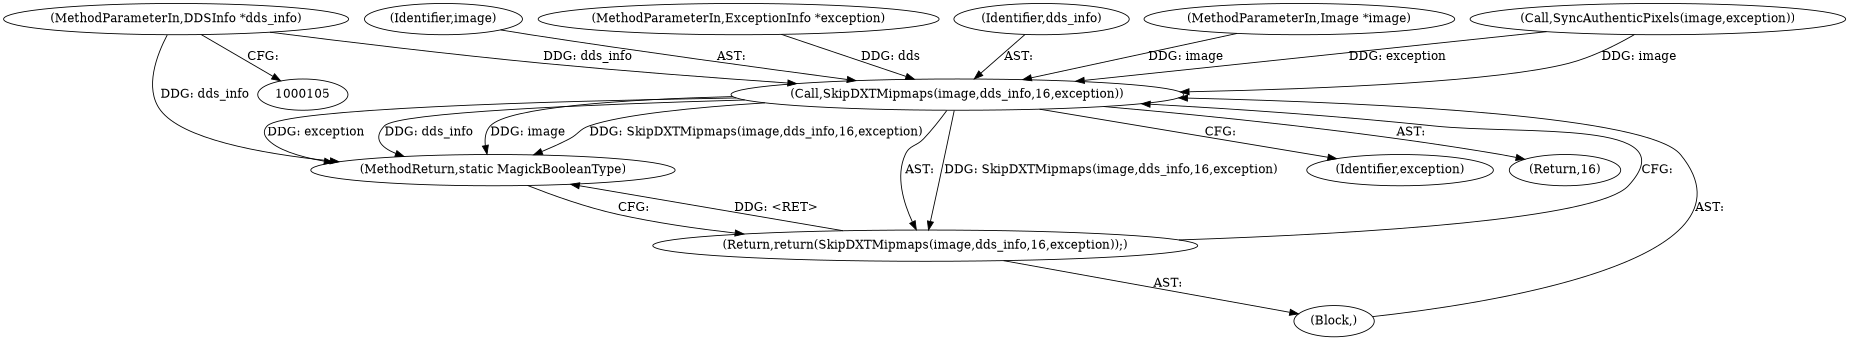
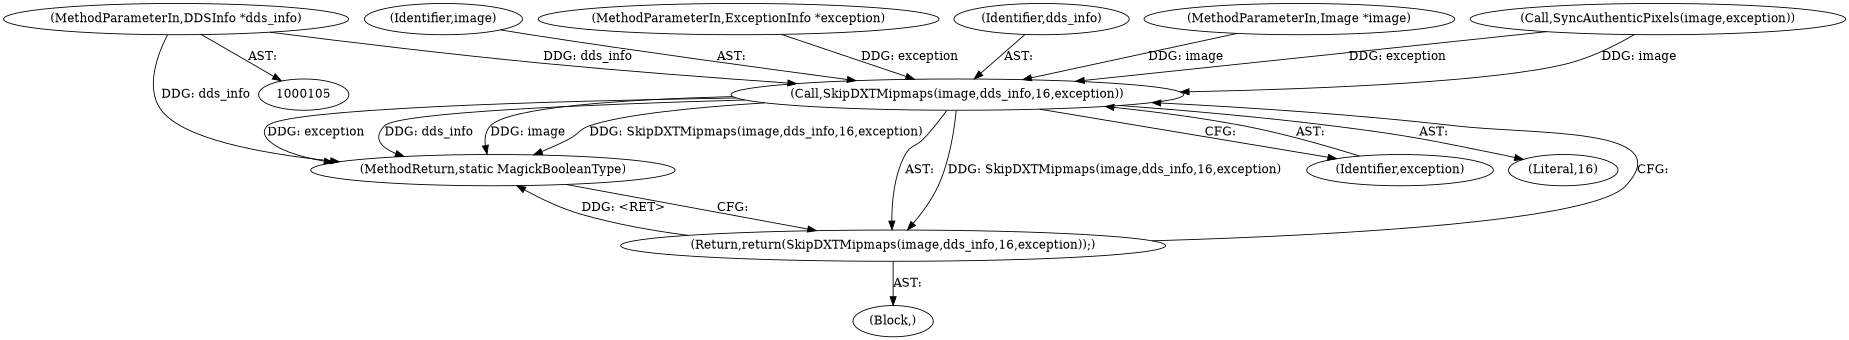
(265, 57) -> (265, 57)
(891, 57) -> (910, 57)
(1638, 136) -> (1238, 125)
(1565, 170) -> (1563, 170)
